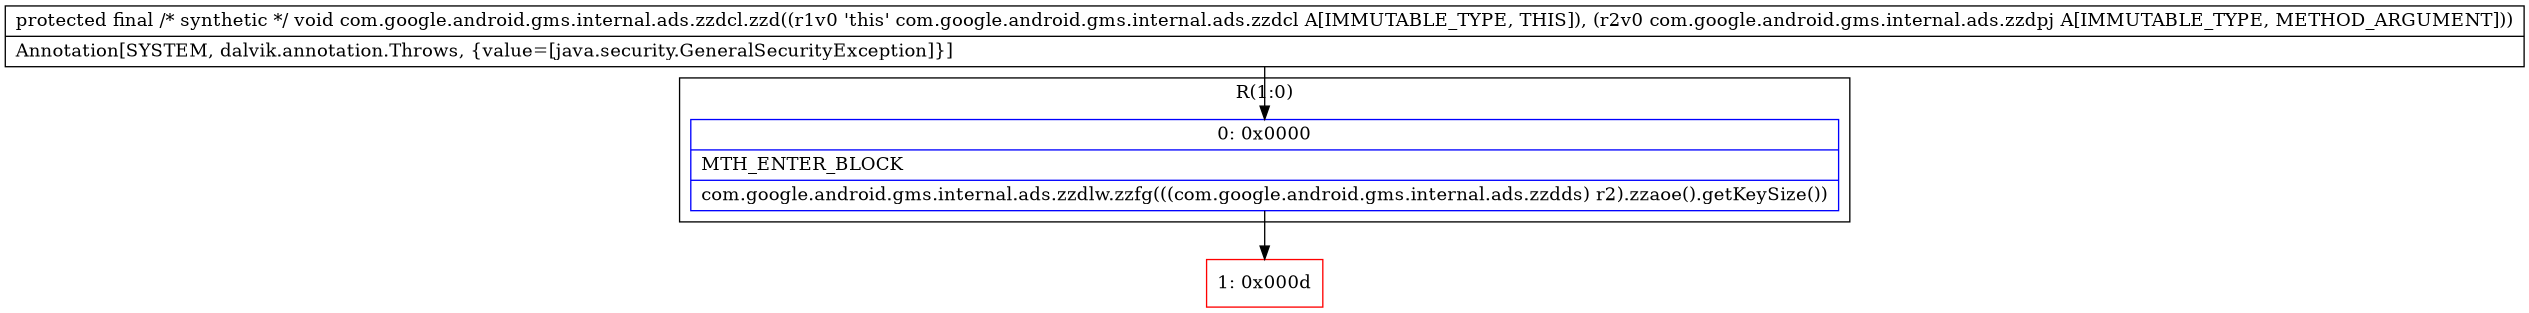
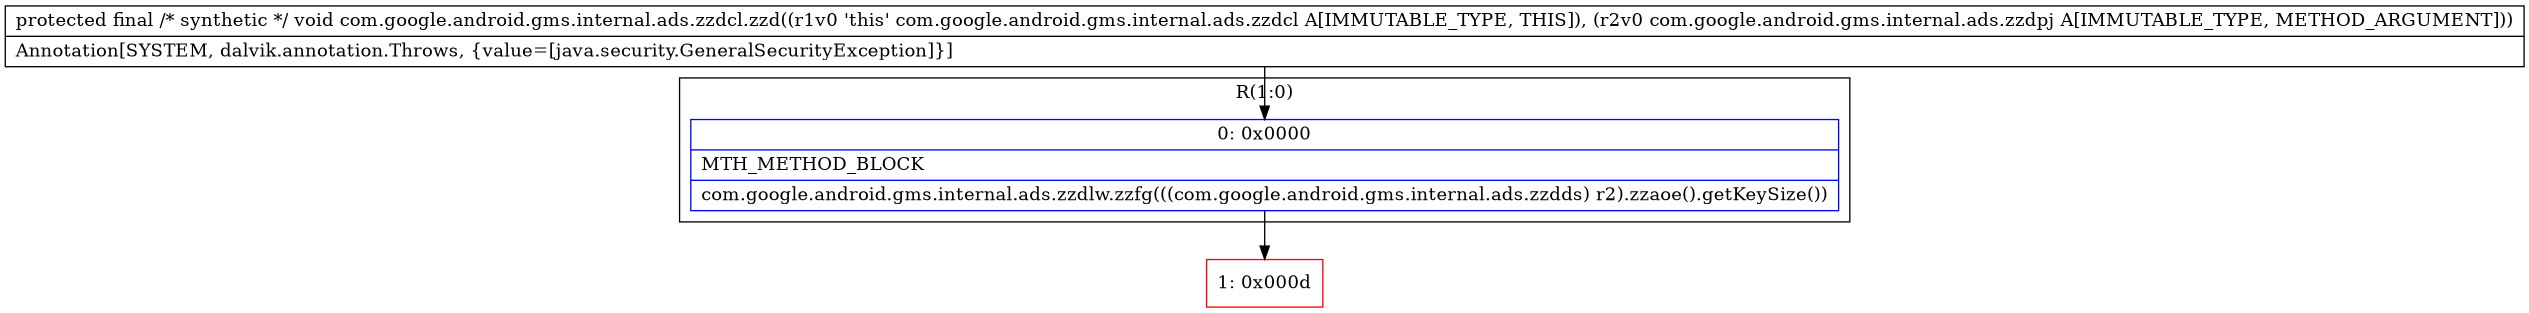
(803, 164) -> (813, 164)
